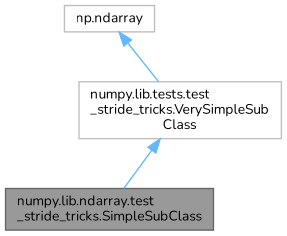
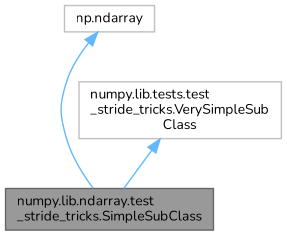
(143, 62) -> (61, 116)
